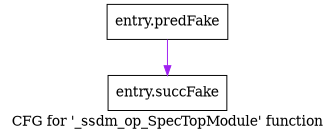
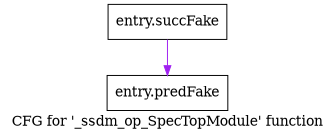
(167, 53) -> (167, 53)
